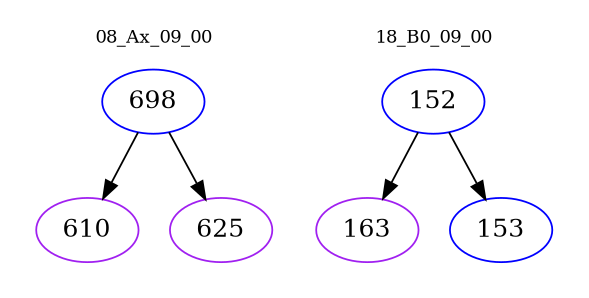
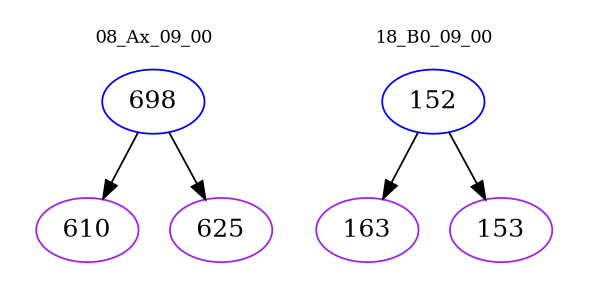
(501, 230) -> (501, 230)
